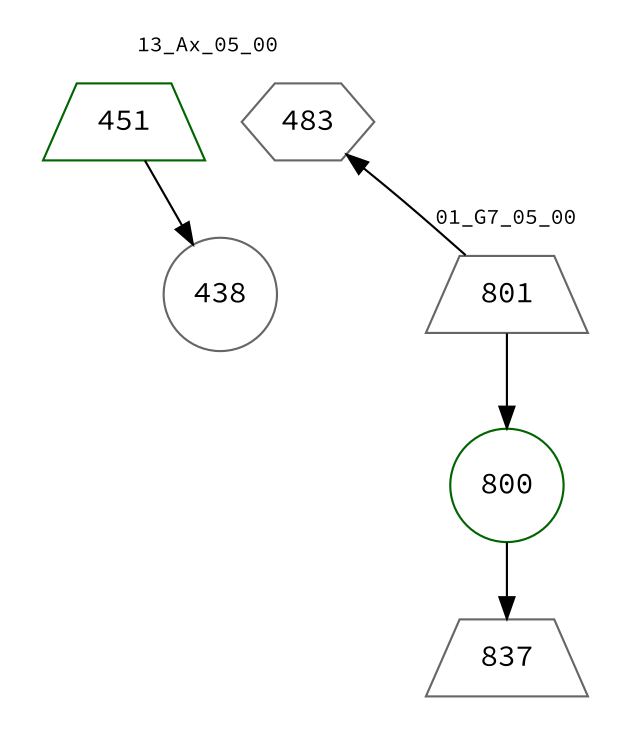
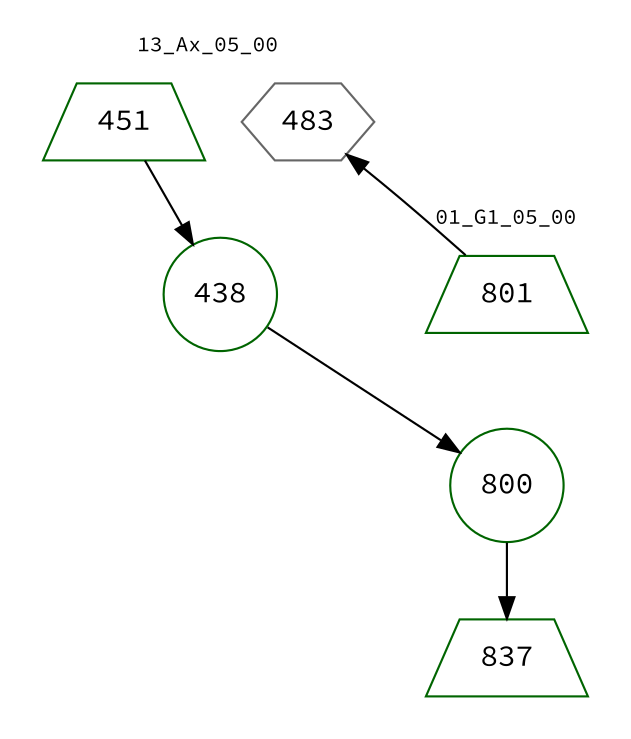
(507, 218) -> (507, 218)
(220, 294) -> (220, 294)
(507, 294) -> (507, 294)
(507, 370) -> (354, 384)
(507, 658) -> (507, 658)
